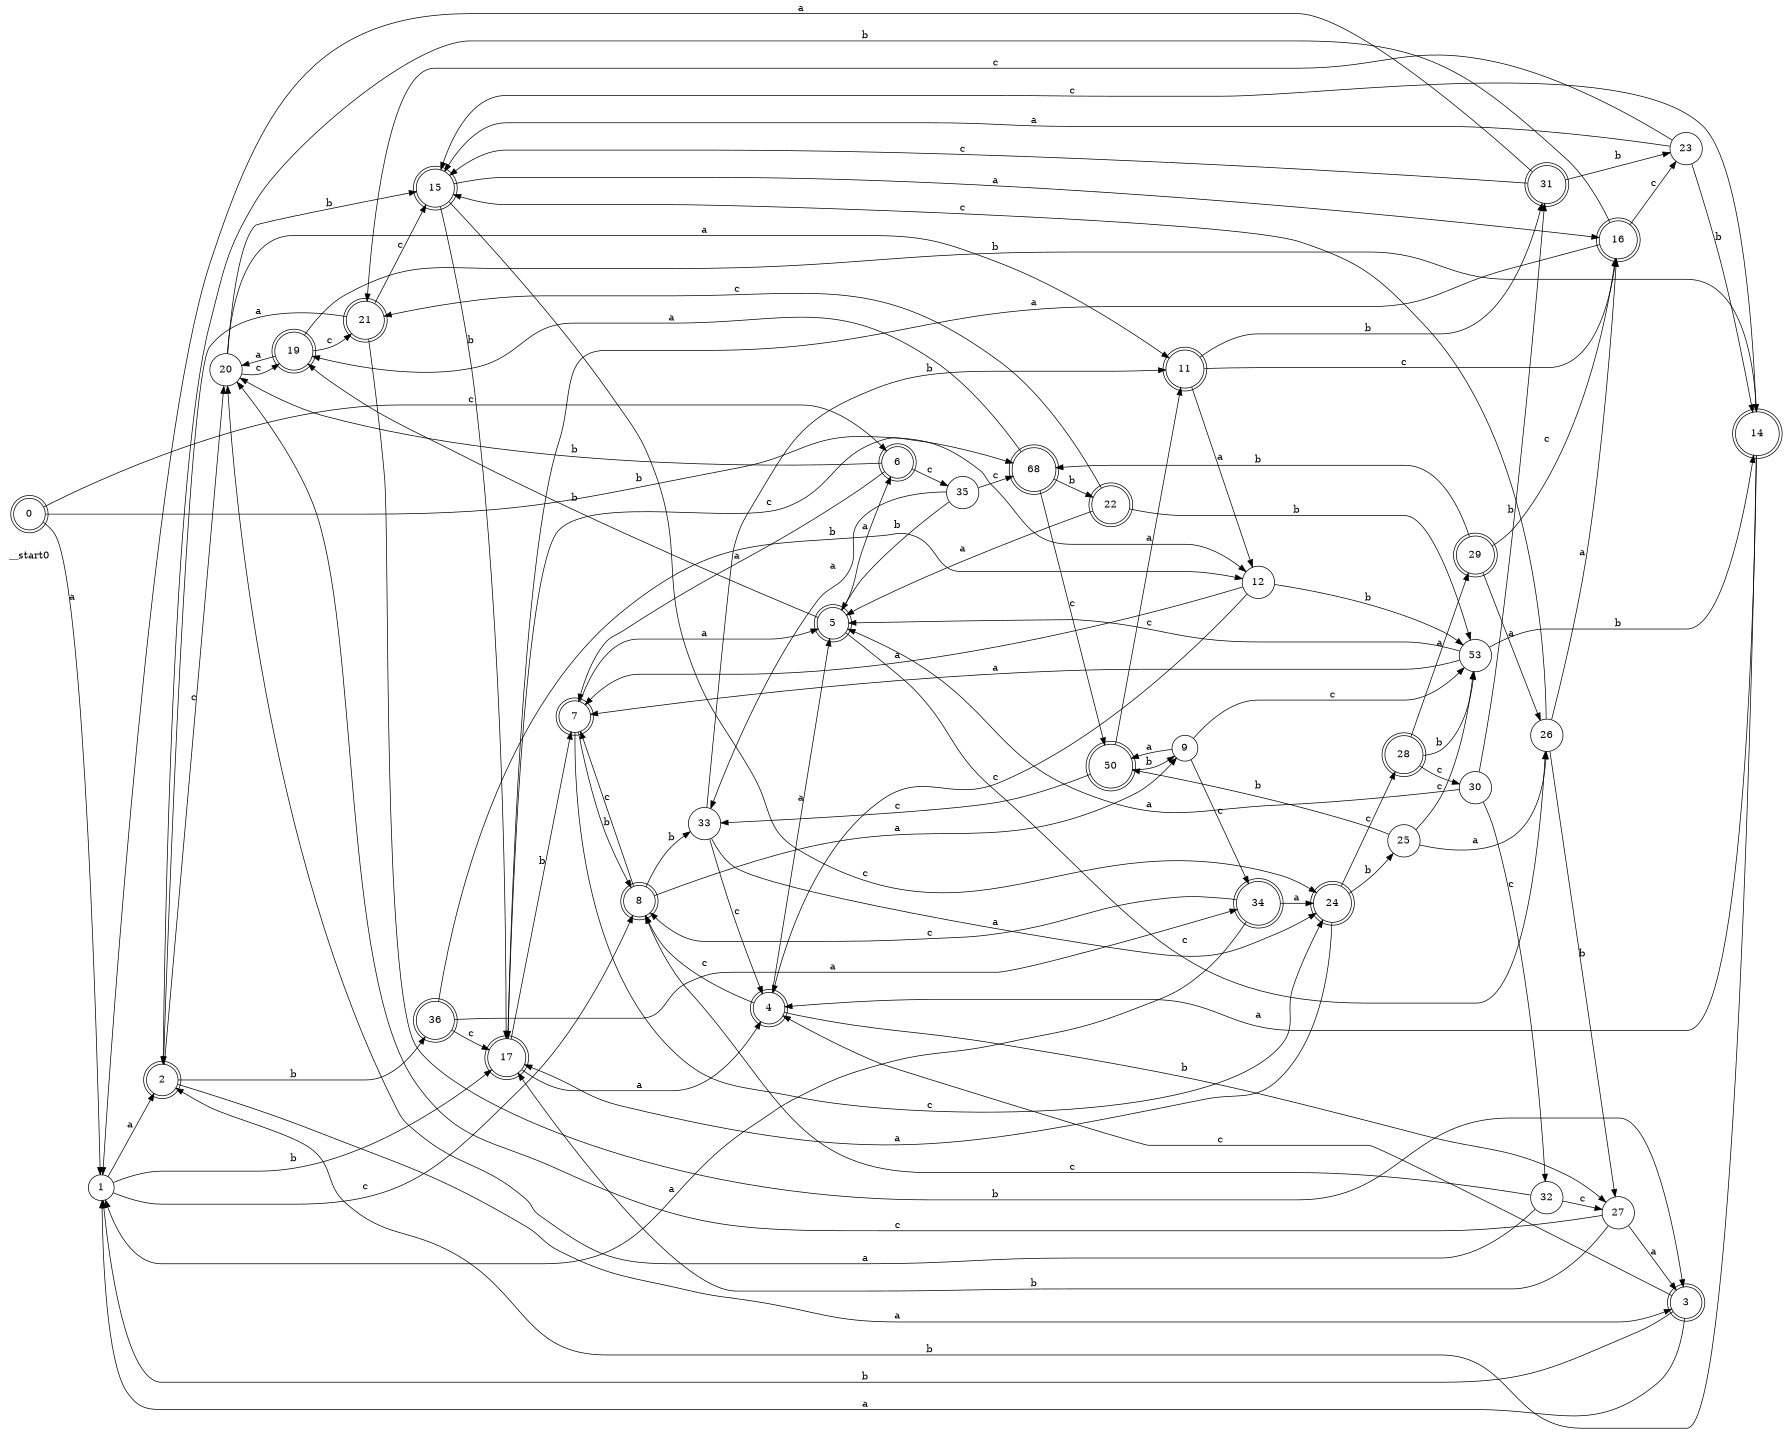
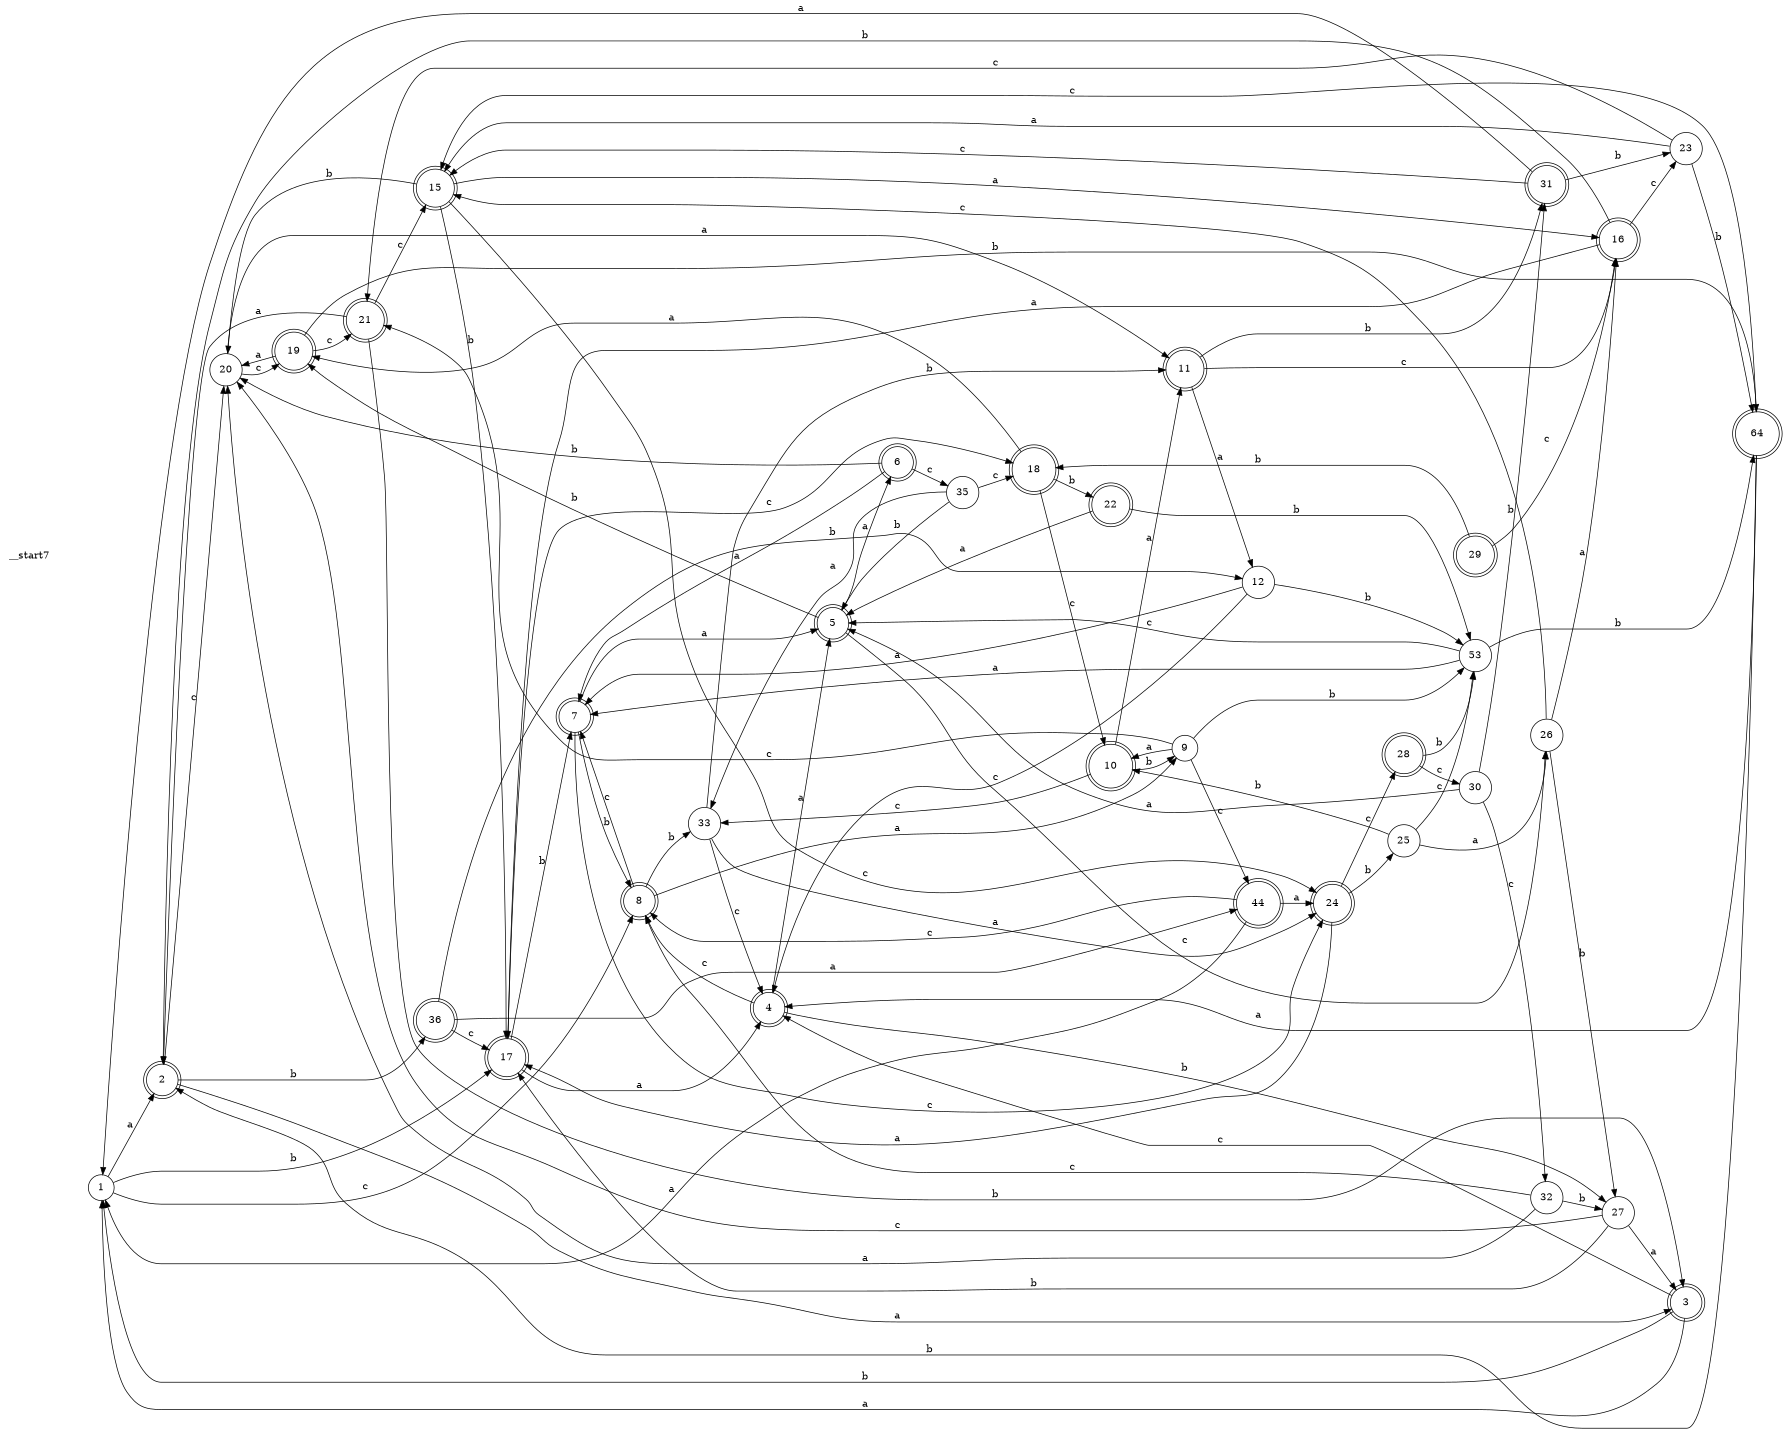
(267, 222) -> (269, 202)
(784, 294) -> (626, 760)
(1757, 434) -> (1757, 434)
(1034, 470) -> (1034, 470)
(29, 514) -> none
(29, 556) -> (29, 556)
(1510, 643) -> none
(1438, 658) -> none
(1332, 695) -> (1332, 695)
(1111, 766) -> (1111, 766)
(1258, 903) -> (1258, 903)
(1583, 1199) -> (1583, 1199)
